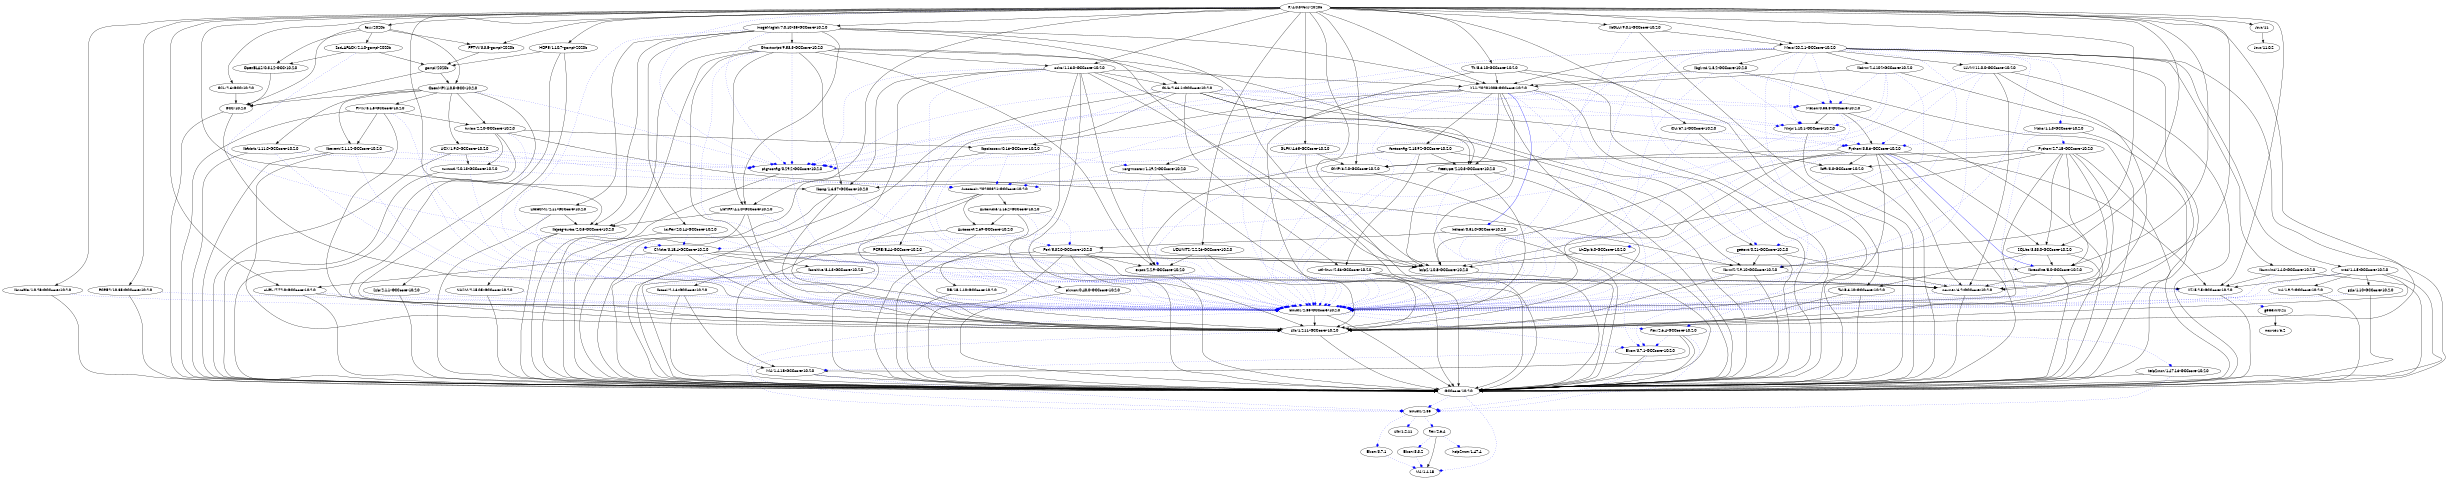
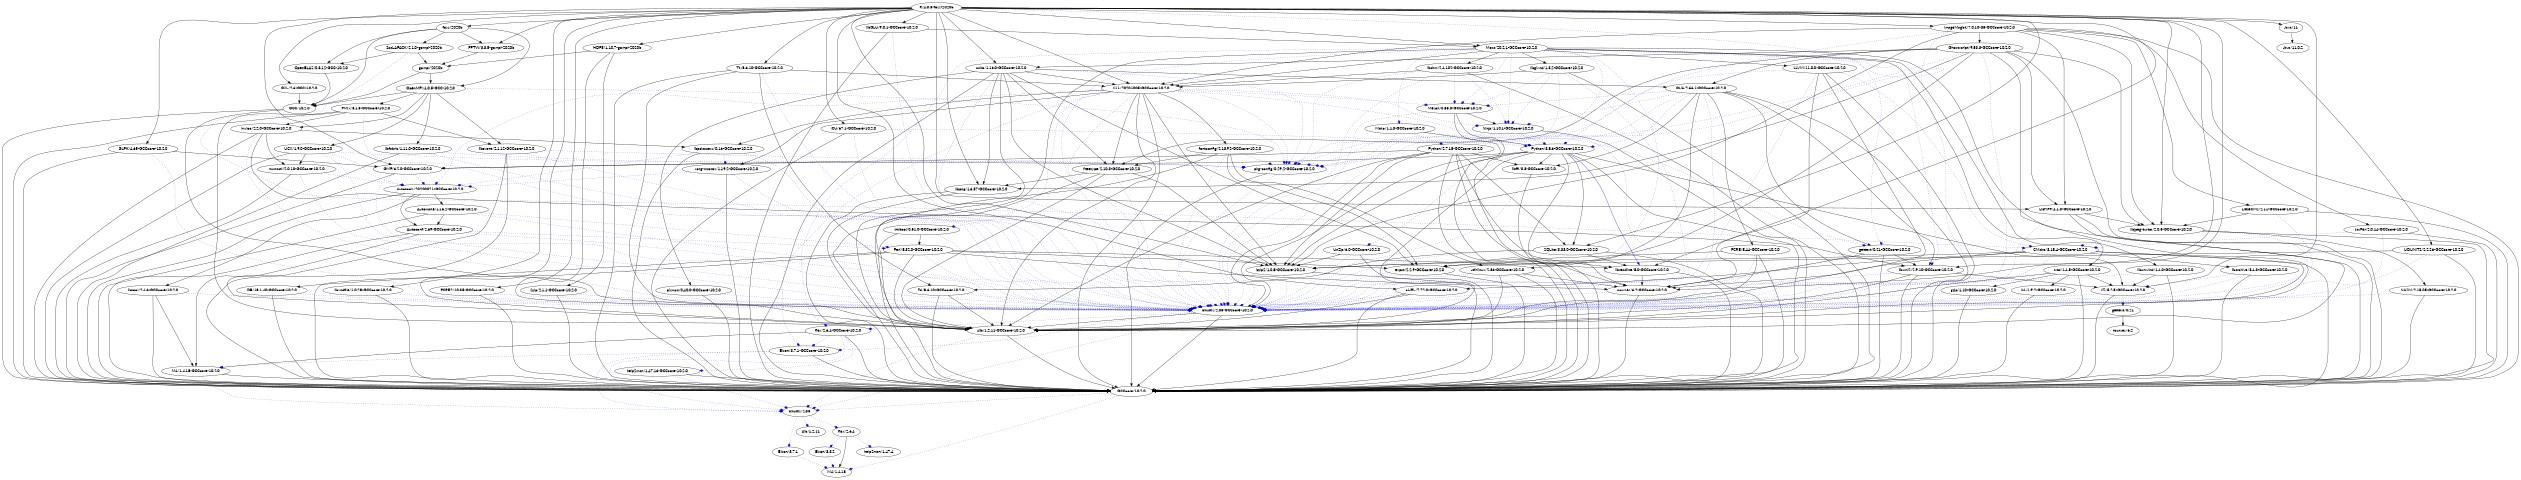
(1529, 165) -> (1048, 172)
(1808, 245) -> none
(671, 313) -> none
